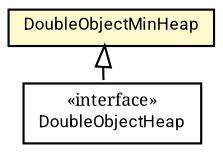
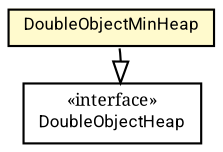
(103, 75) -> (120, 53)
